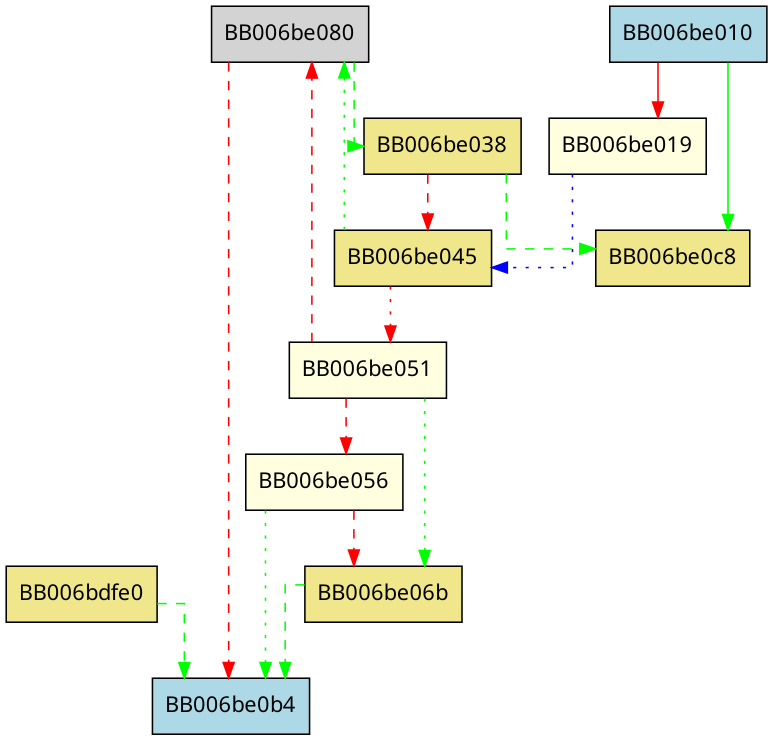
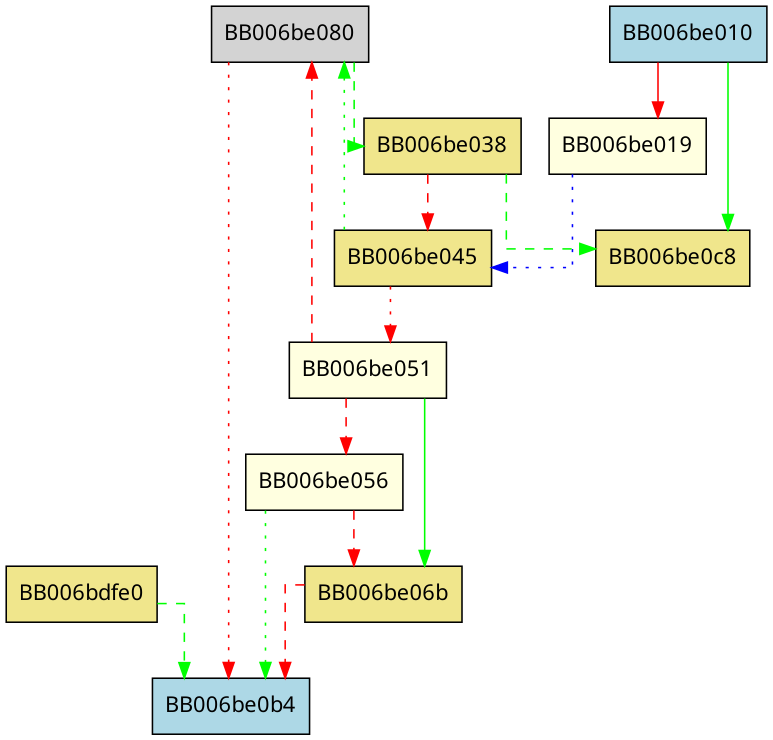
(229, 362) -> (229, 362)
(425, 475) -> (425, 475)
(285, 614) -> (285, 614)
